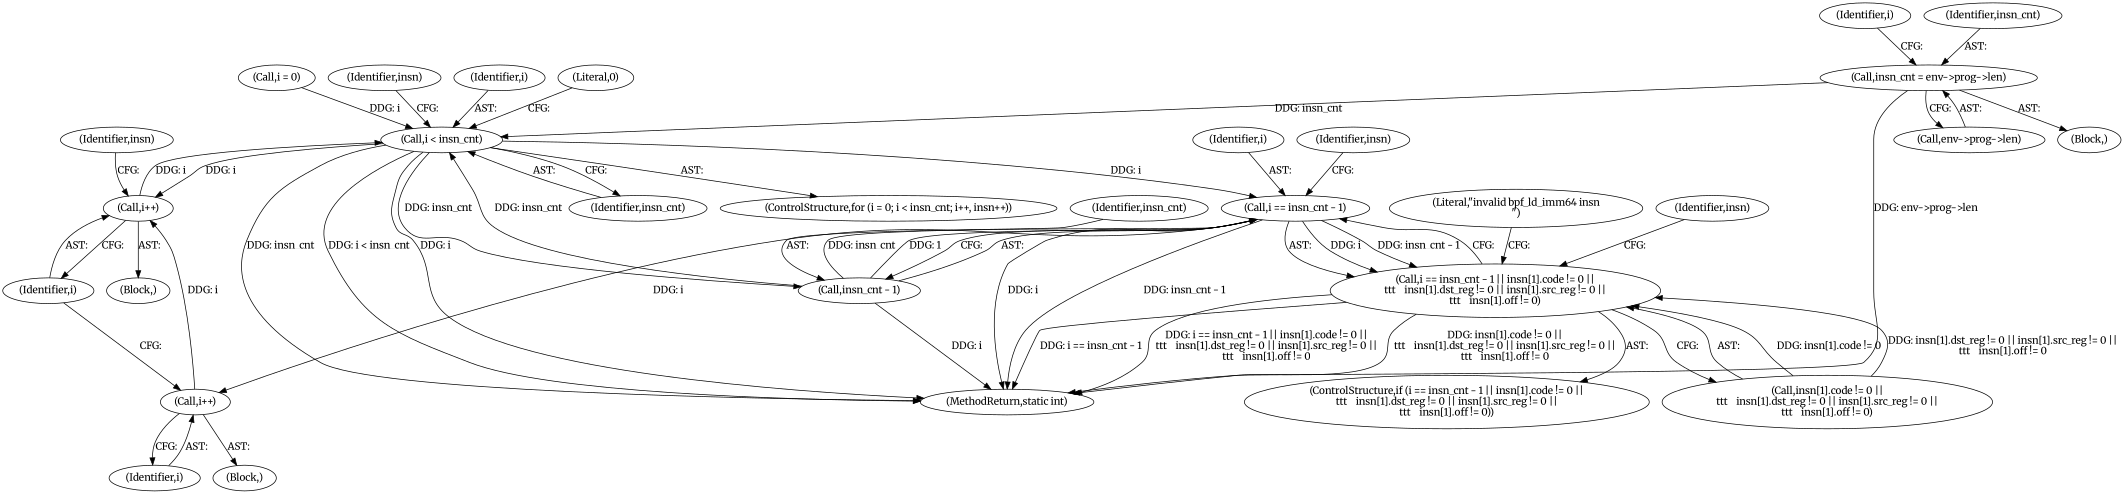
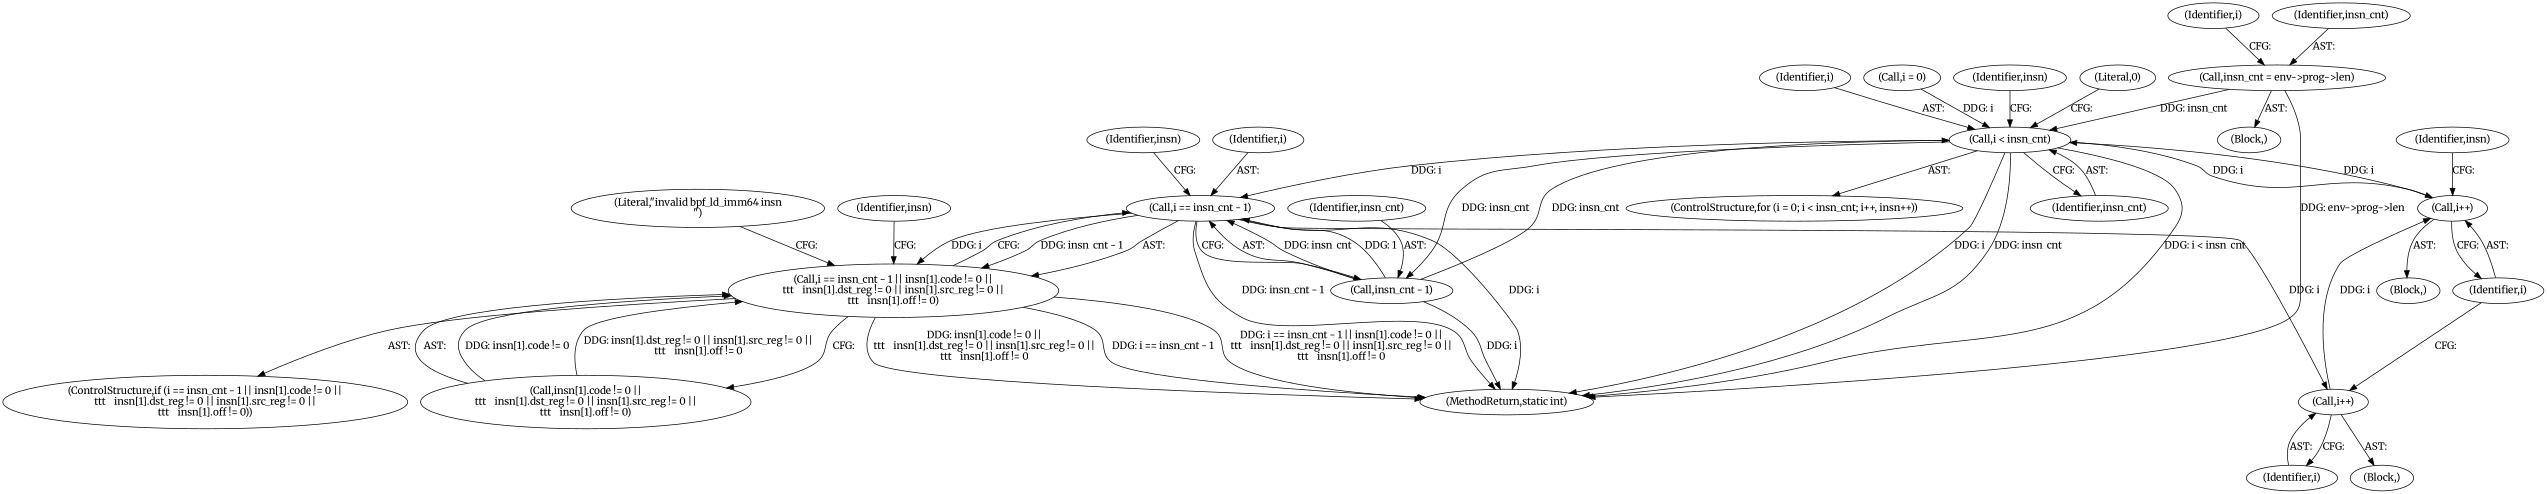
(1969, 140) -> none
